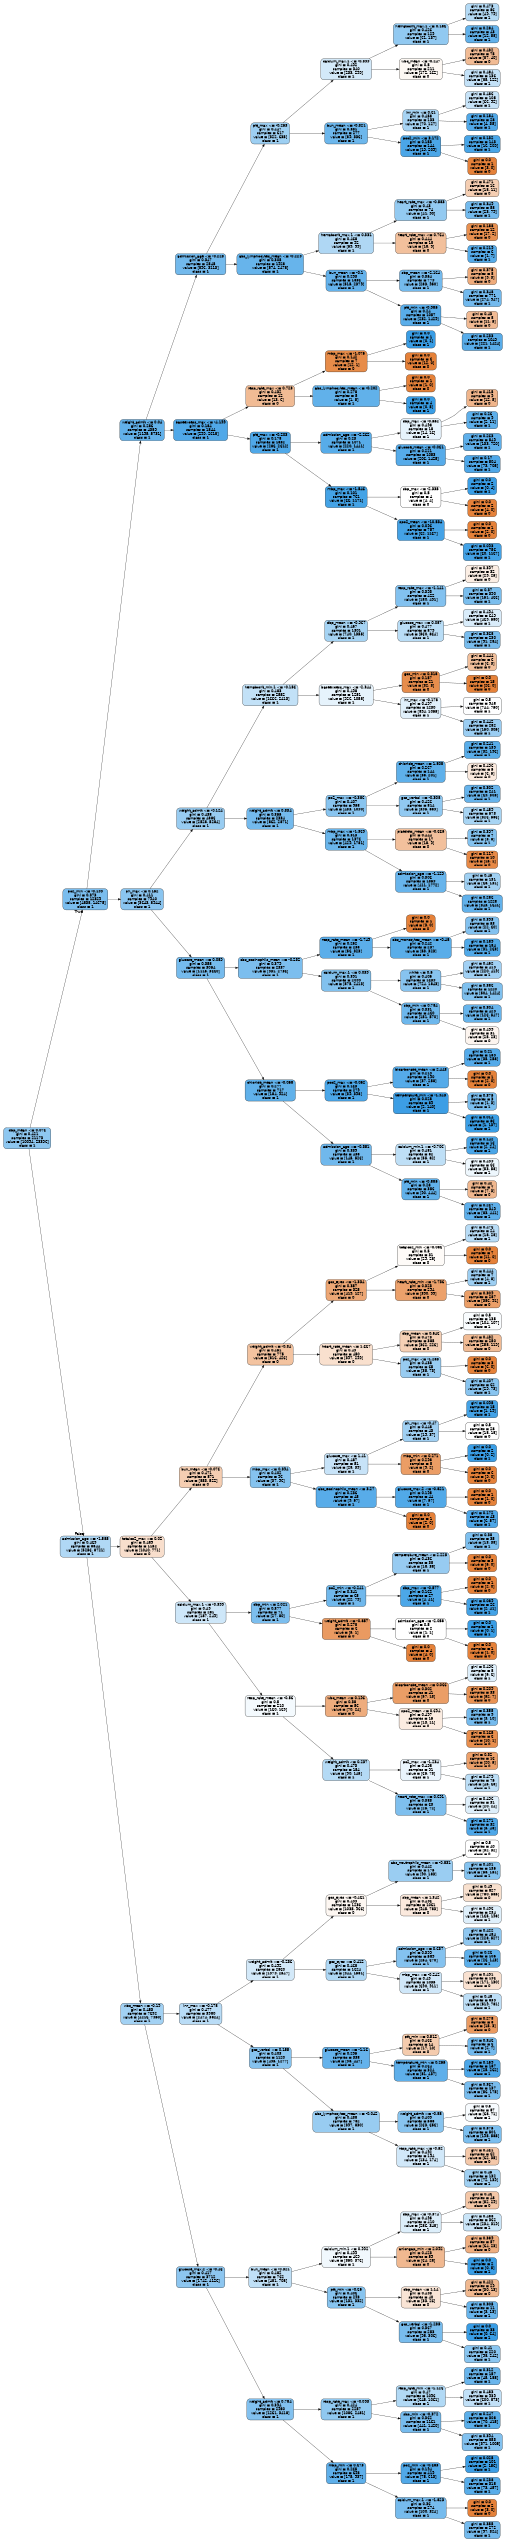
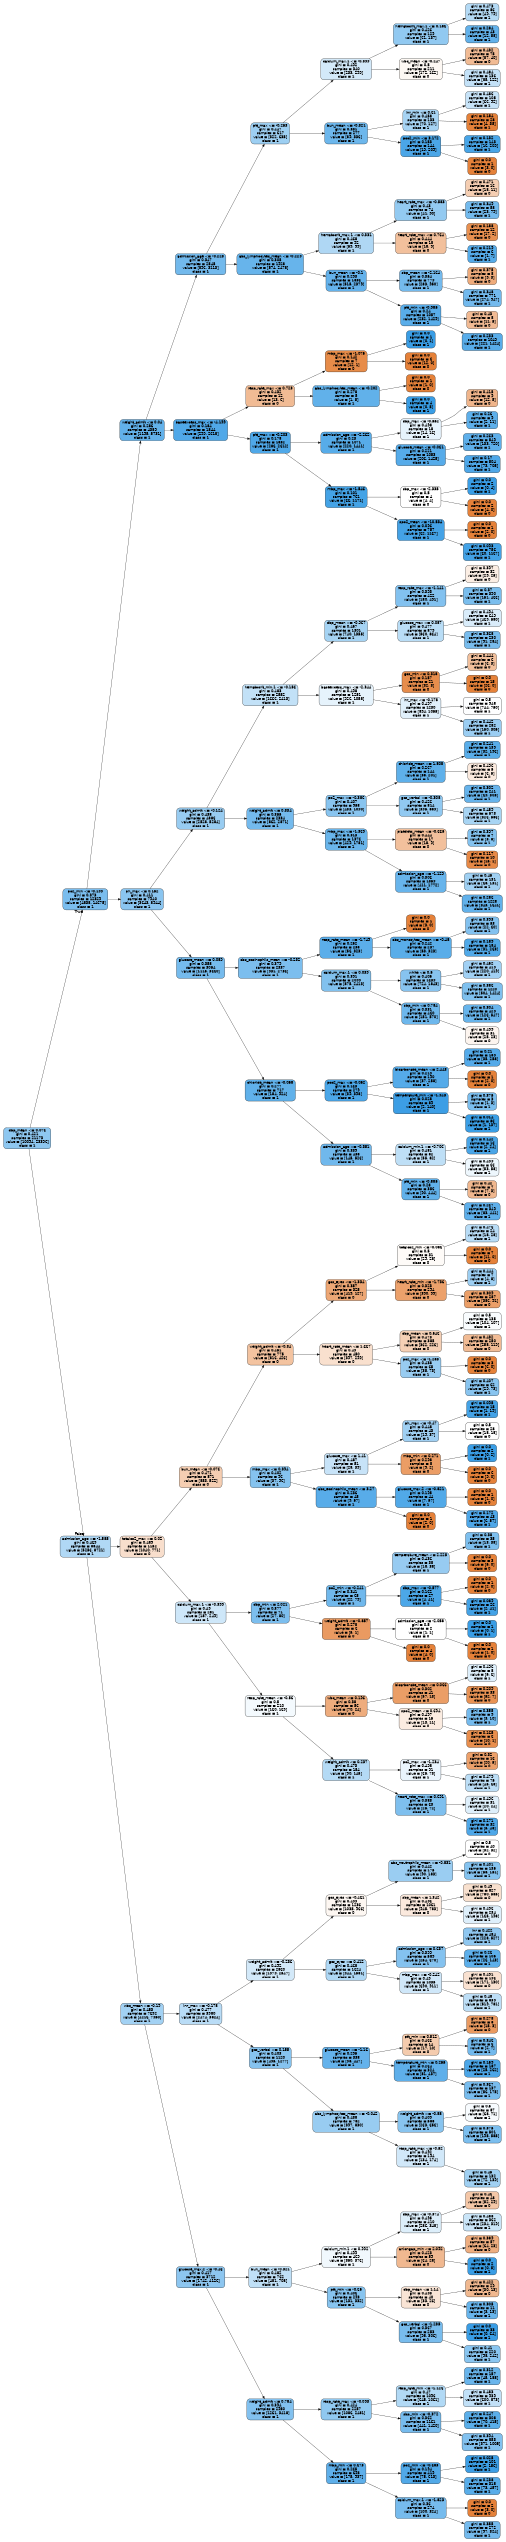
(482, 122) -> (482, 122)
(482, 1937) -> (482, 1937)
(482, 2156) -> none
